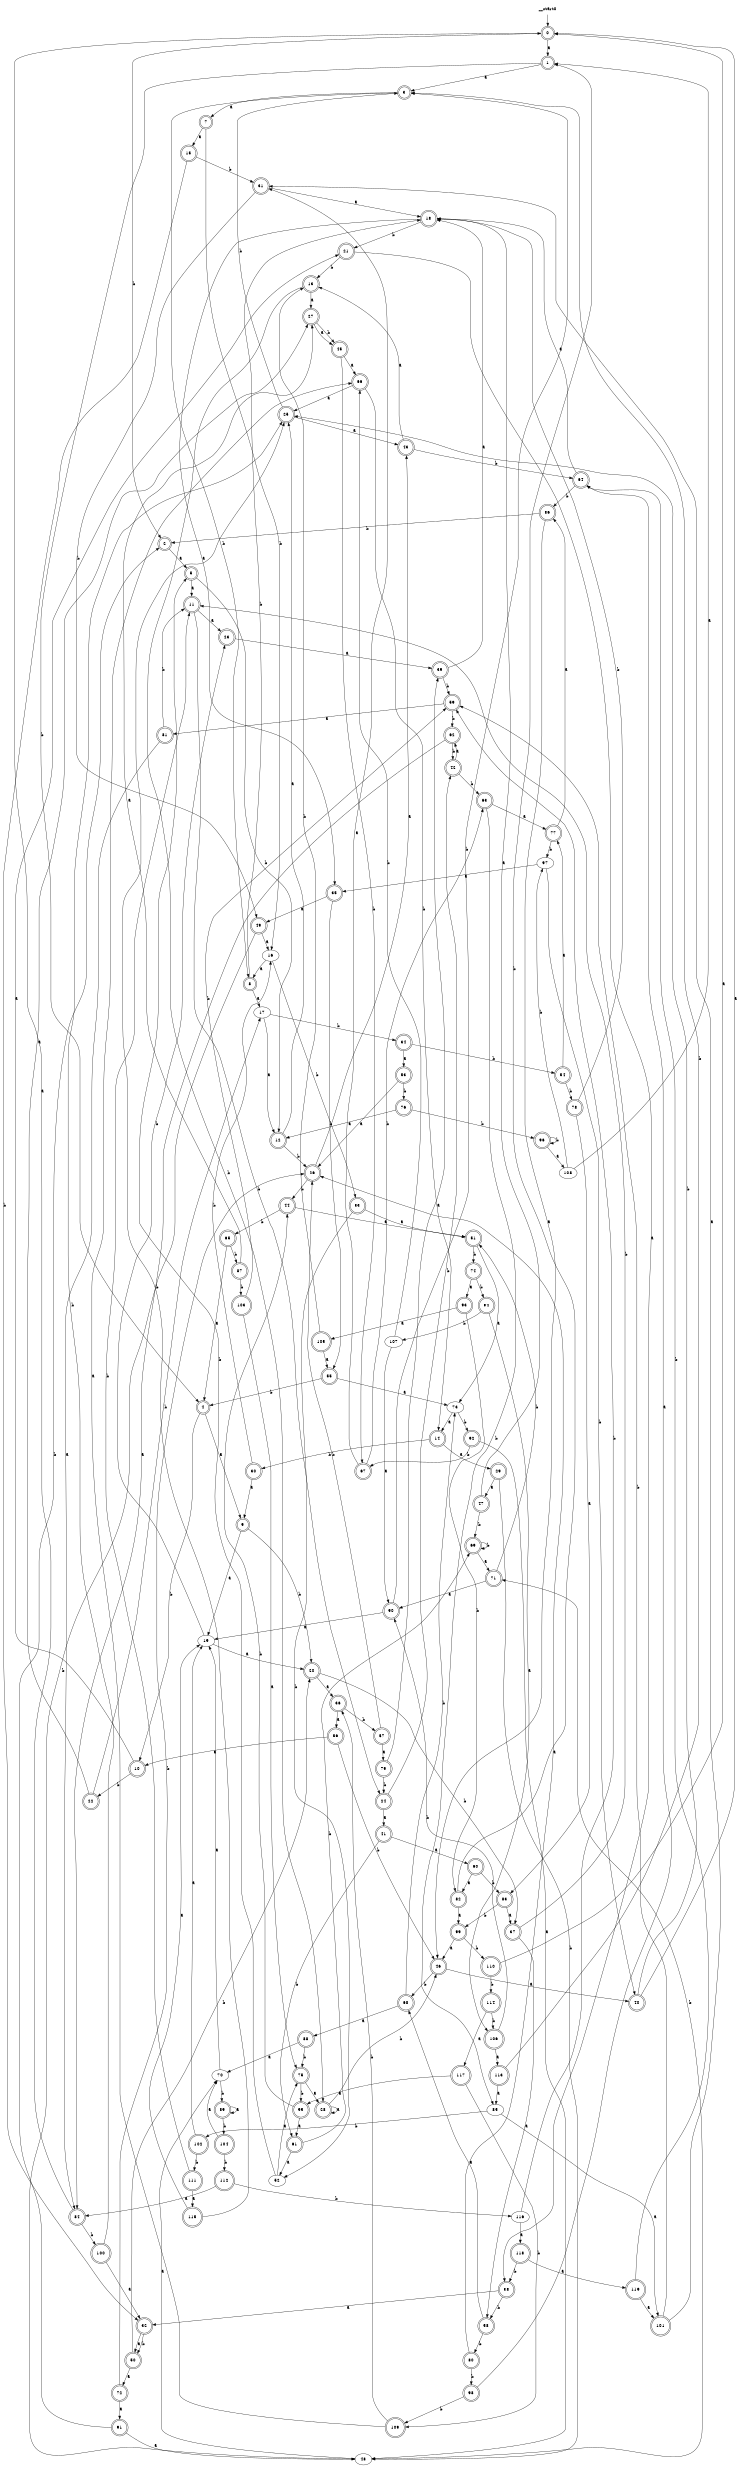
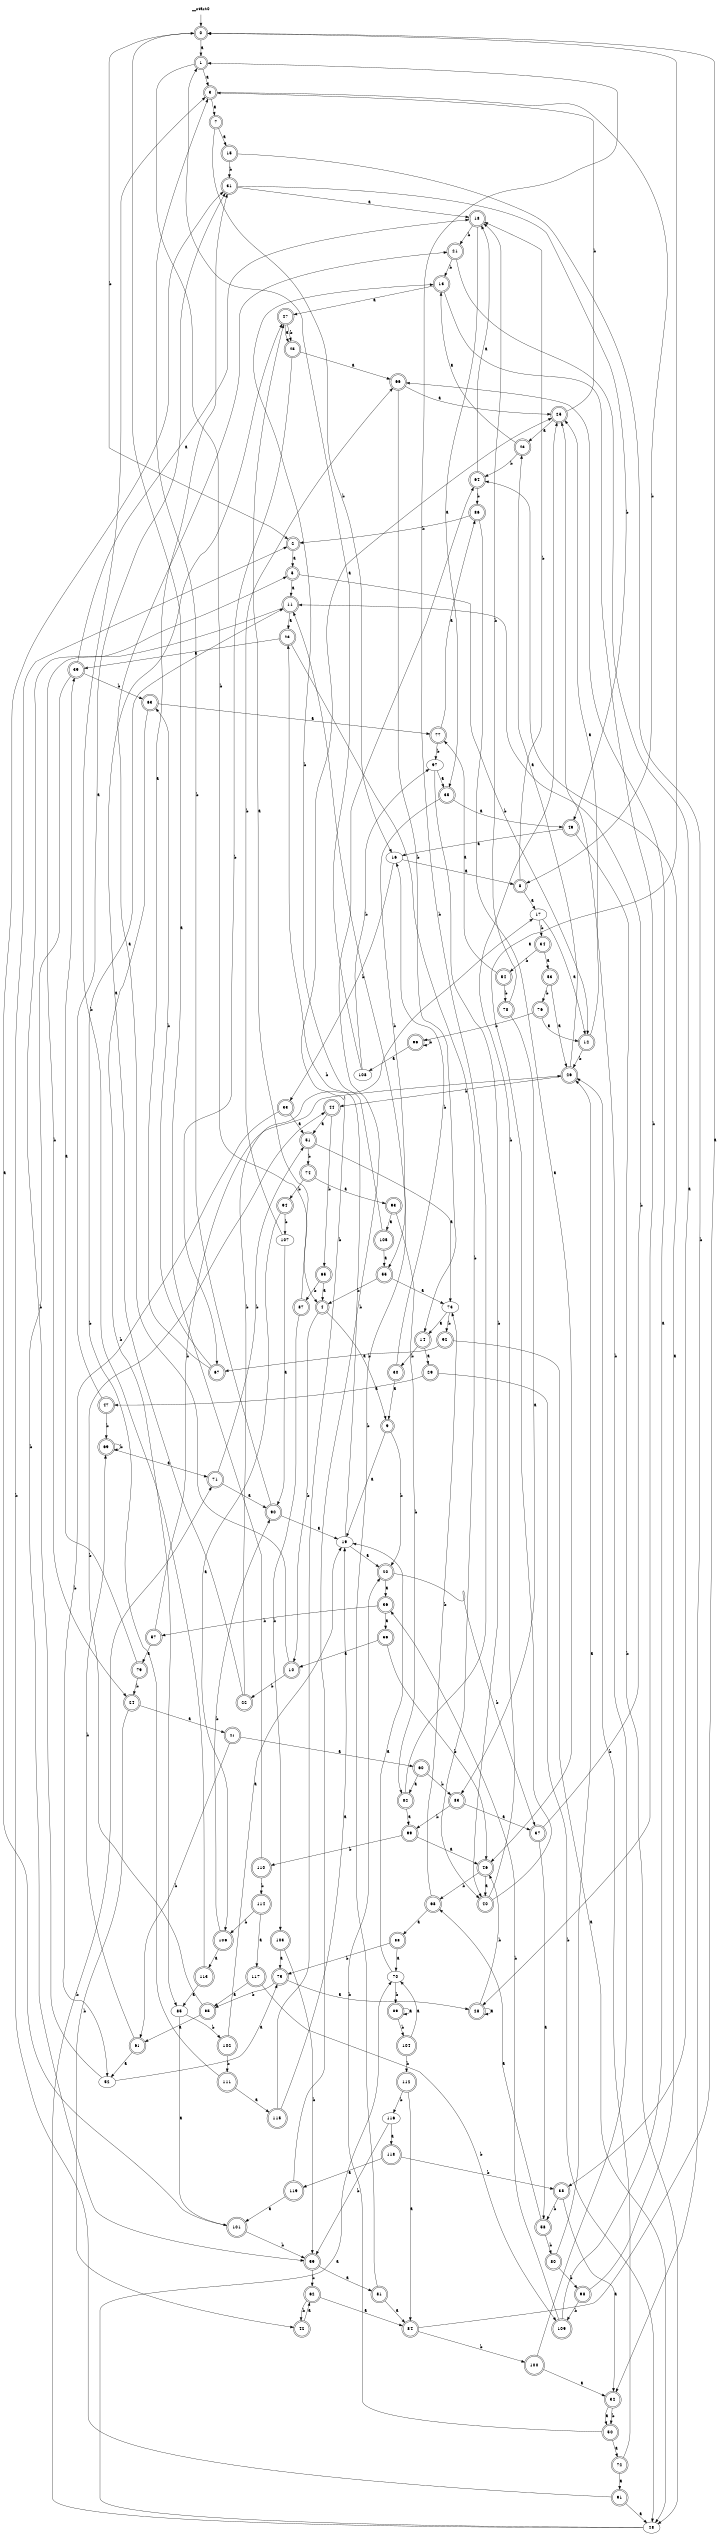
(468, 783) -> (112, 686)
(504, 844) -> (97, 789)
none -> (474, 1258)
